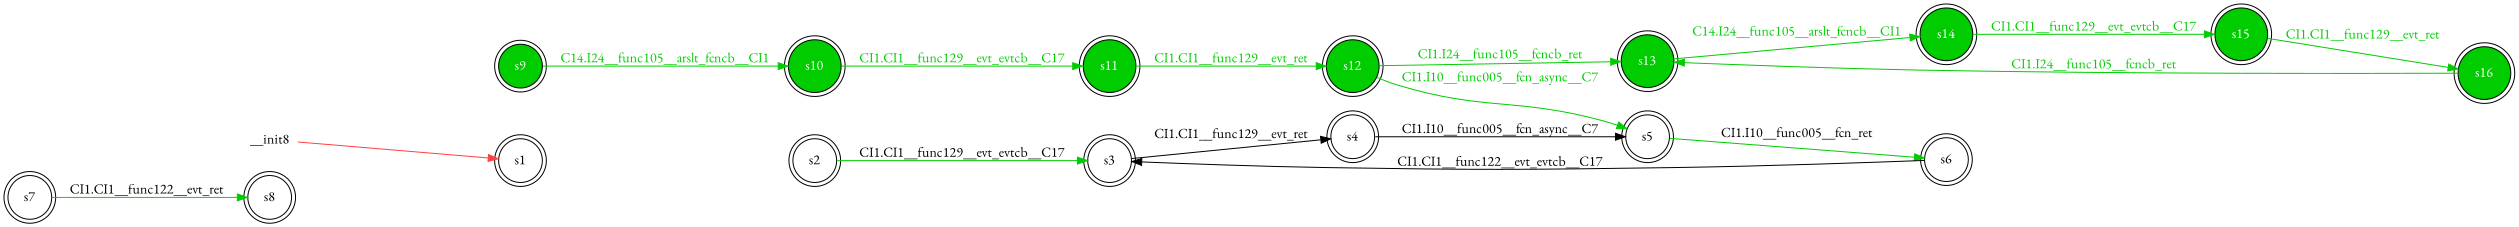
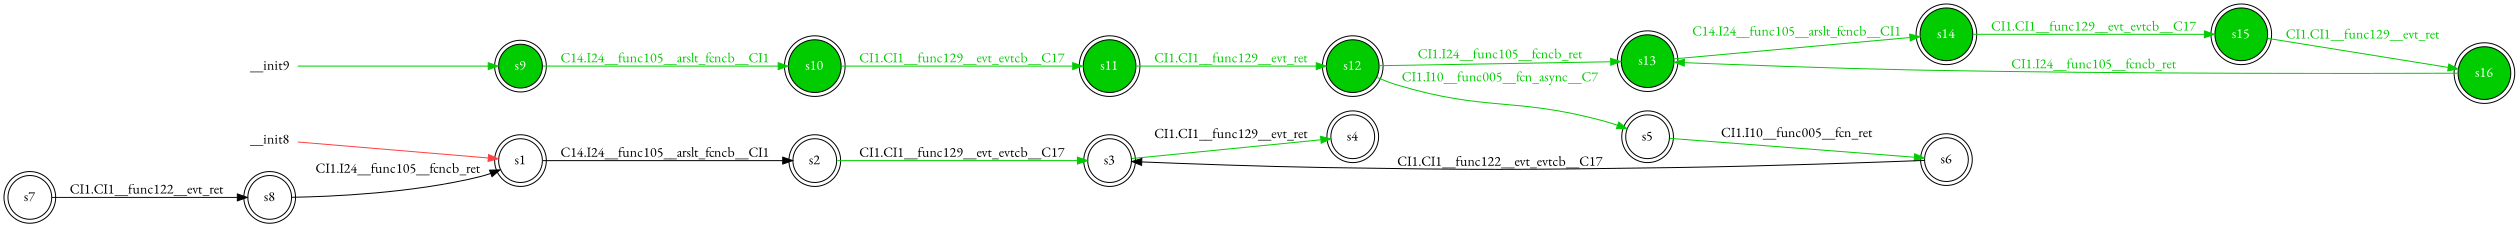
none -> (270, 66)
(1495, 137) -> none
(1226, 149) -> (1226, 149)
none -> (663, 161)
none -> (392, 191)
(145, 197) -> (145, 197)
